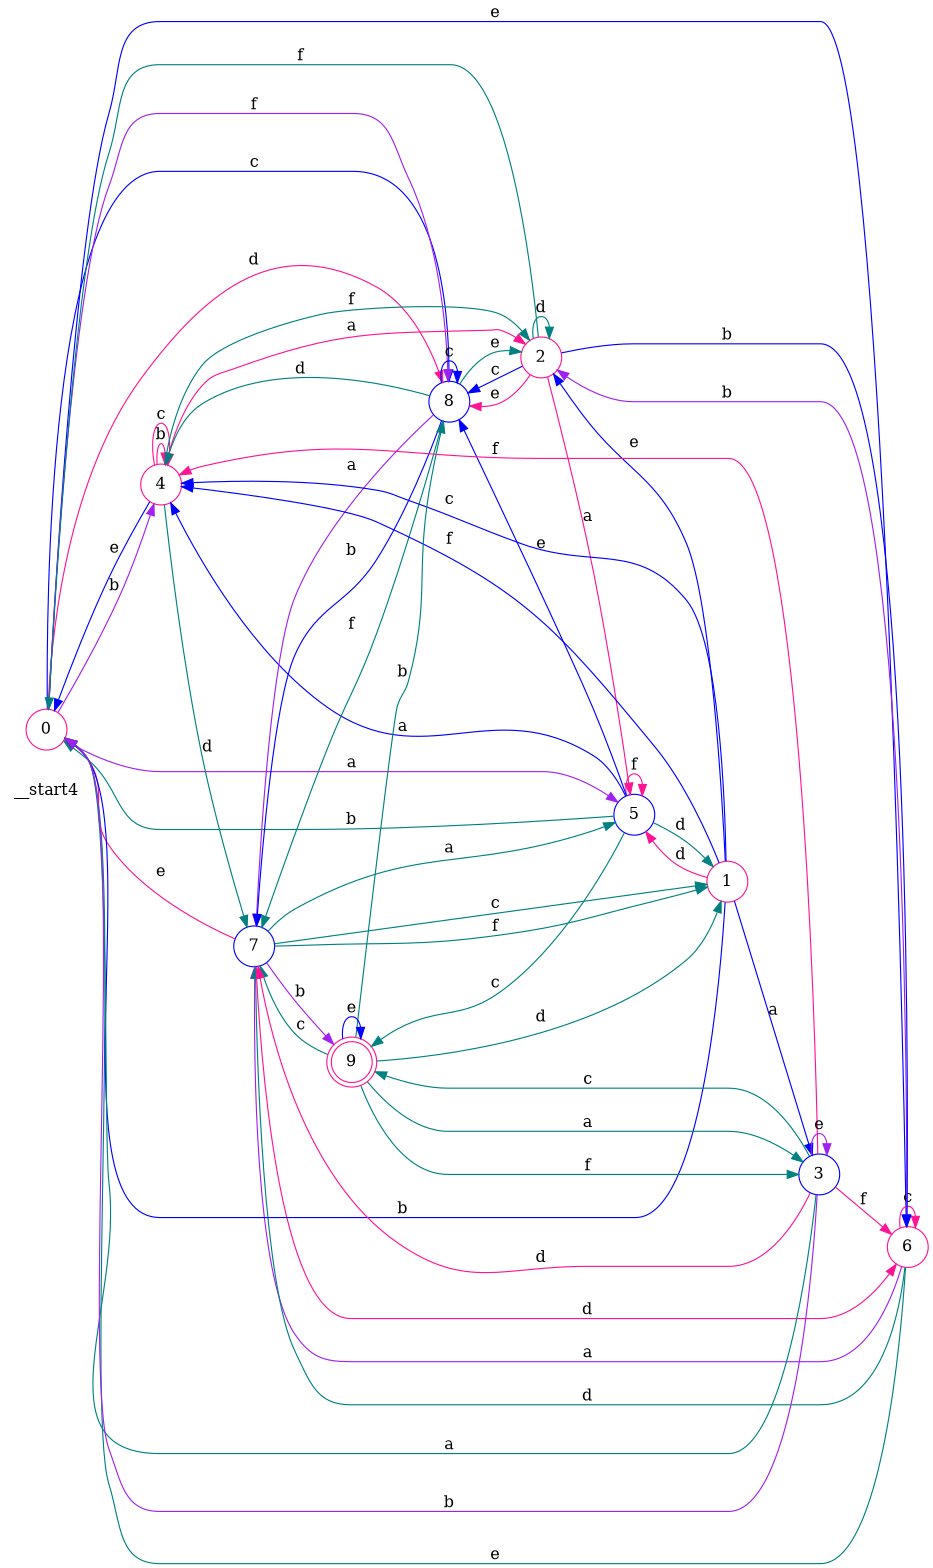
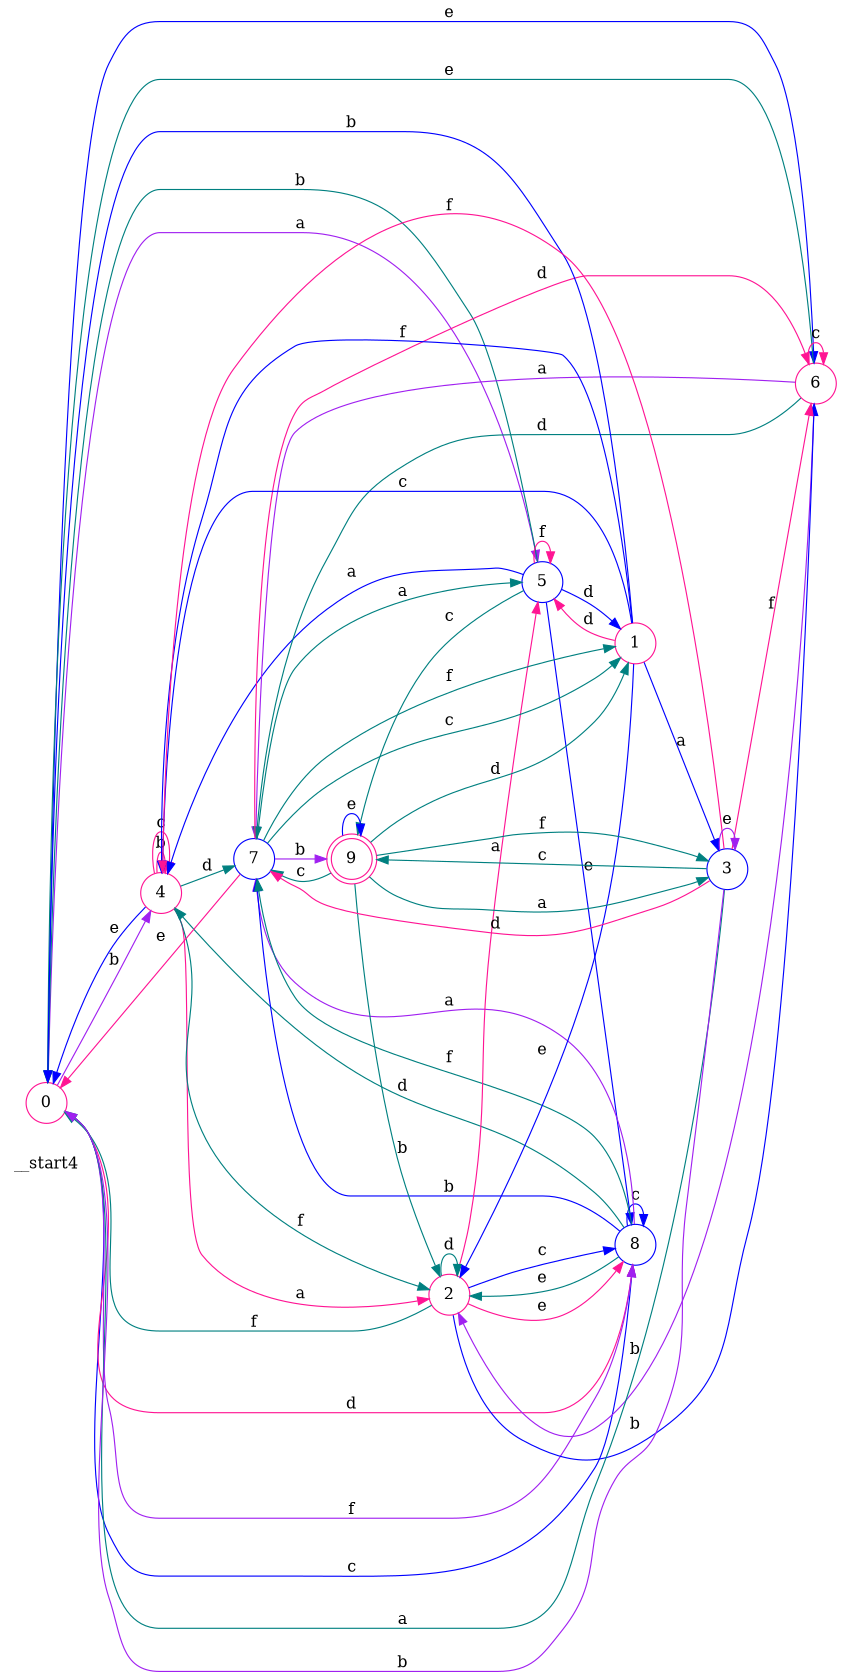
(391, 749) -> (378, 1069)
(681, 838) -> (588, 603)
